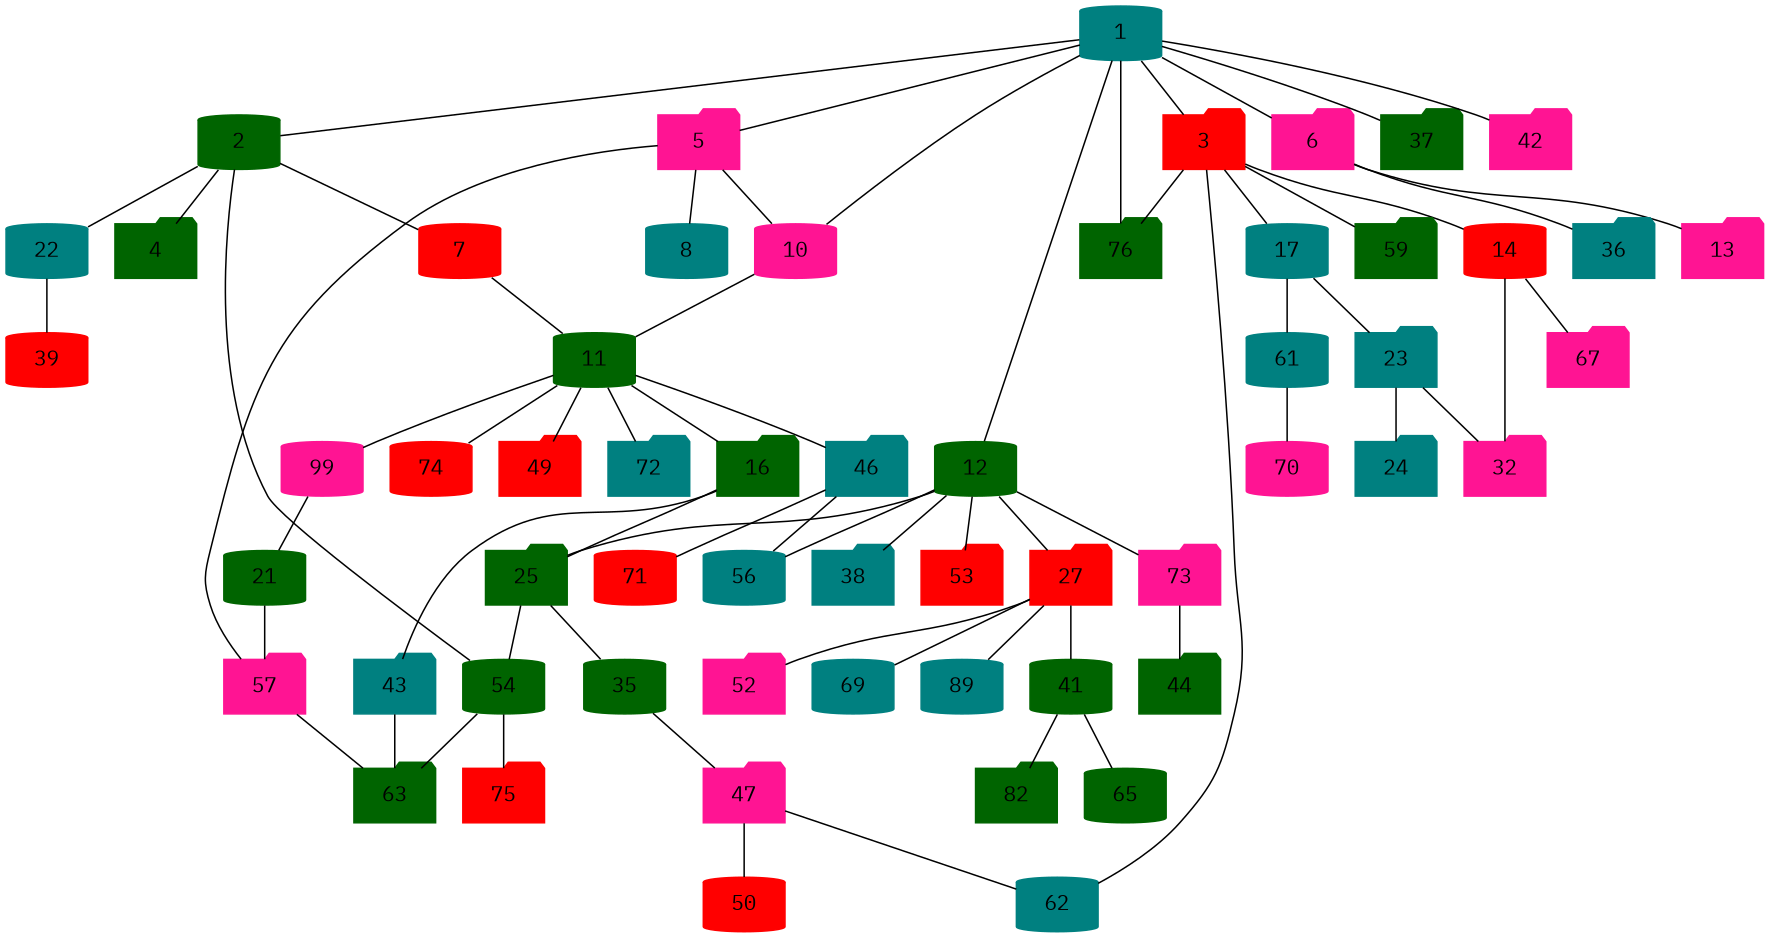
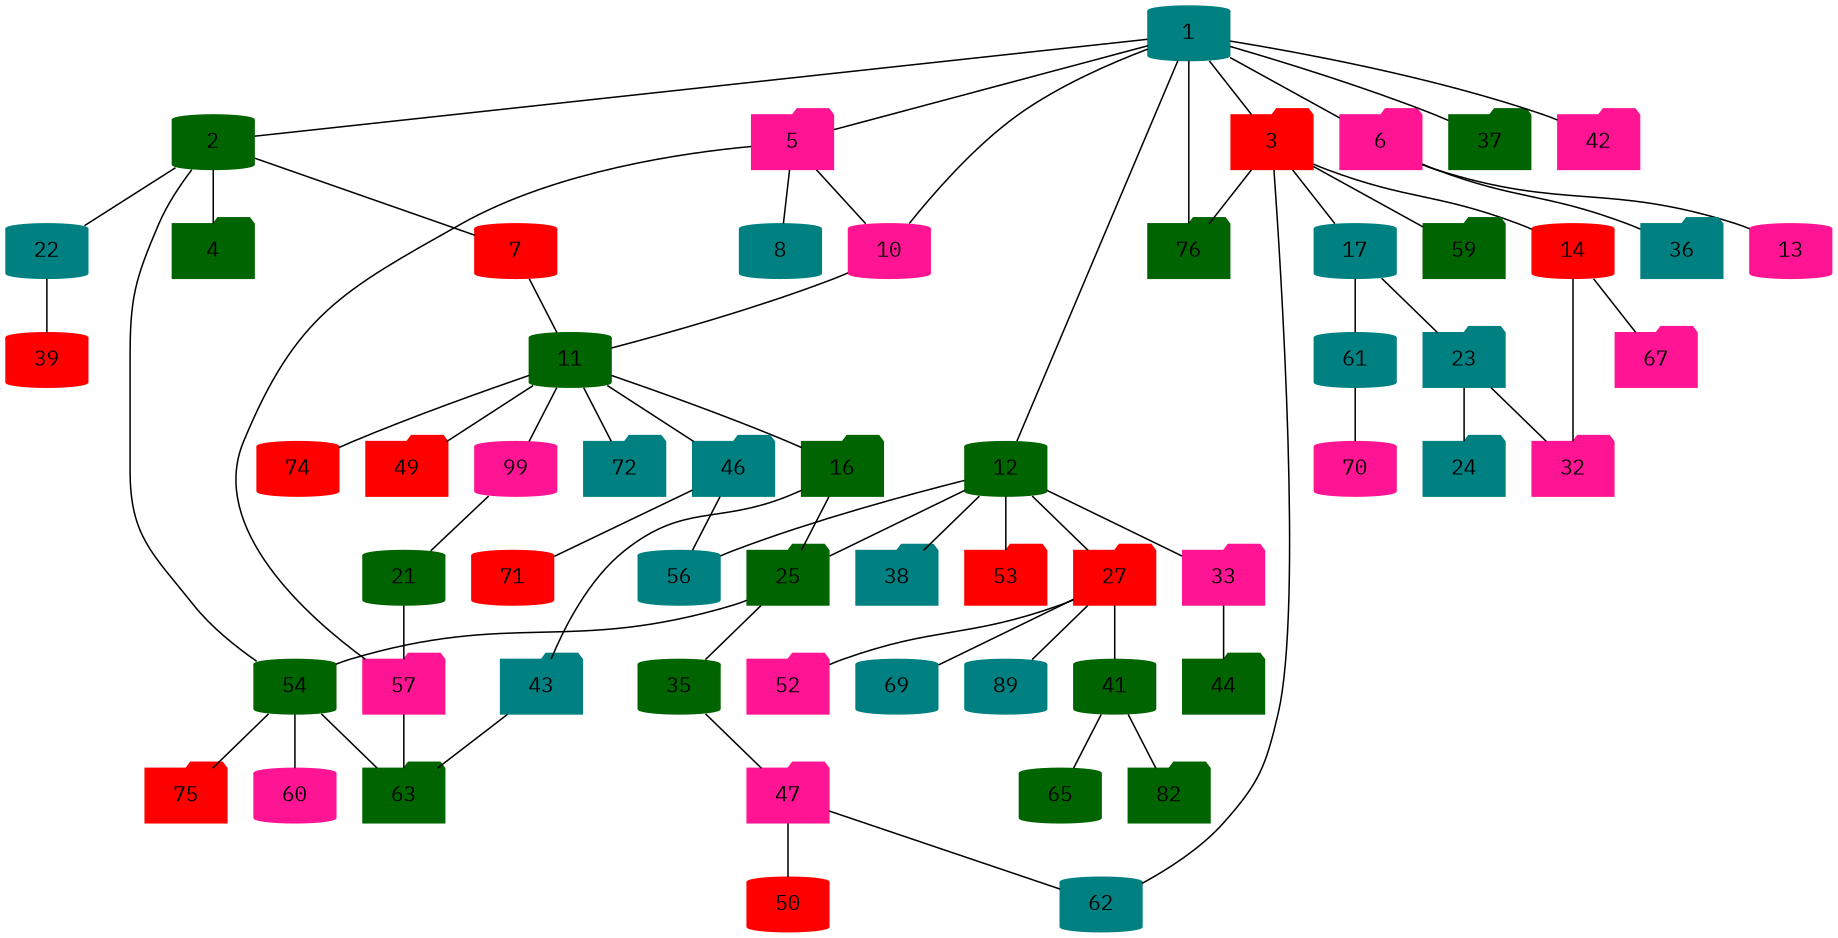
(1723, 251) -> (1791, 251)
(1180, 578) -> (1224, 578)
none -> (295, 796)
